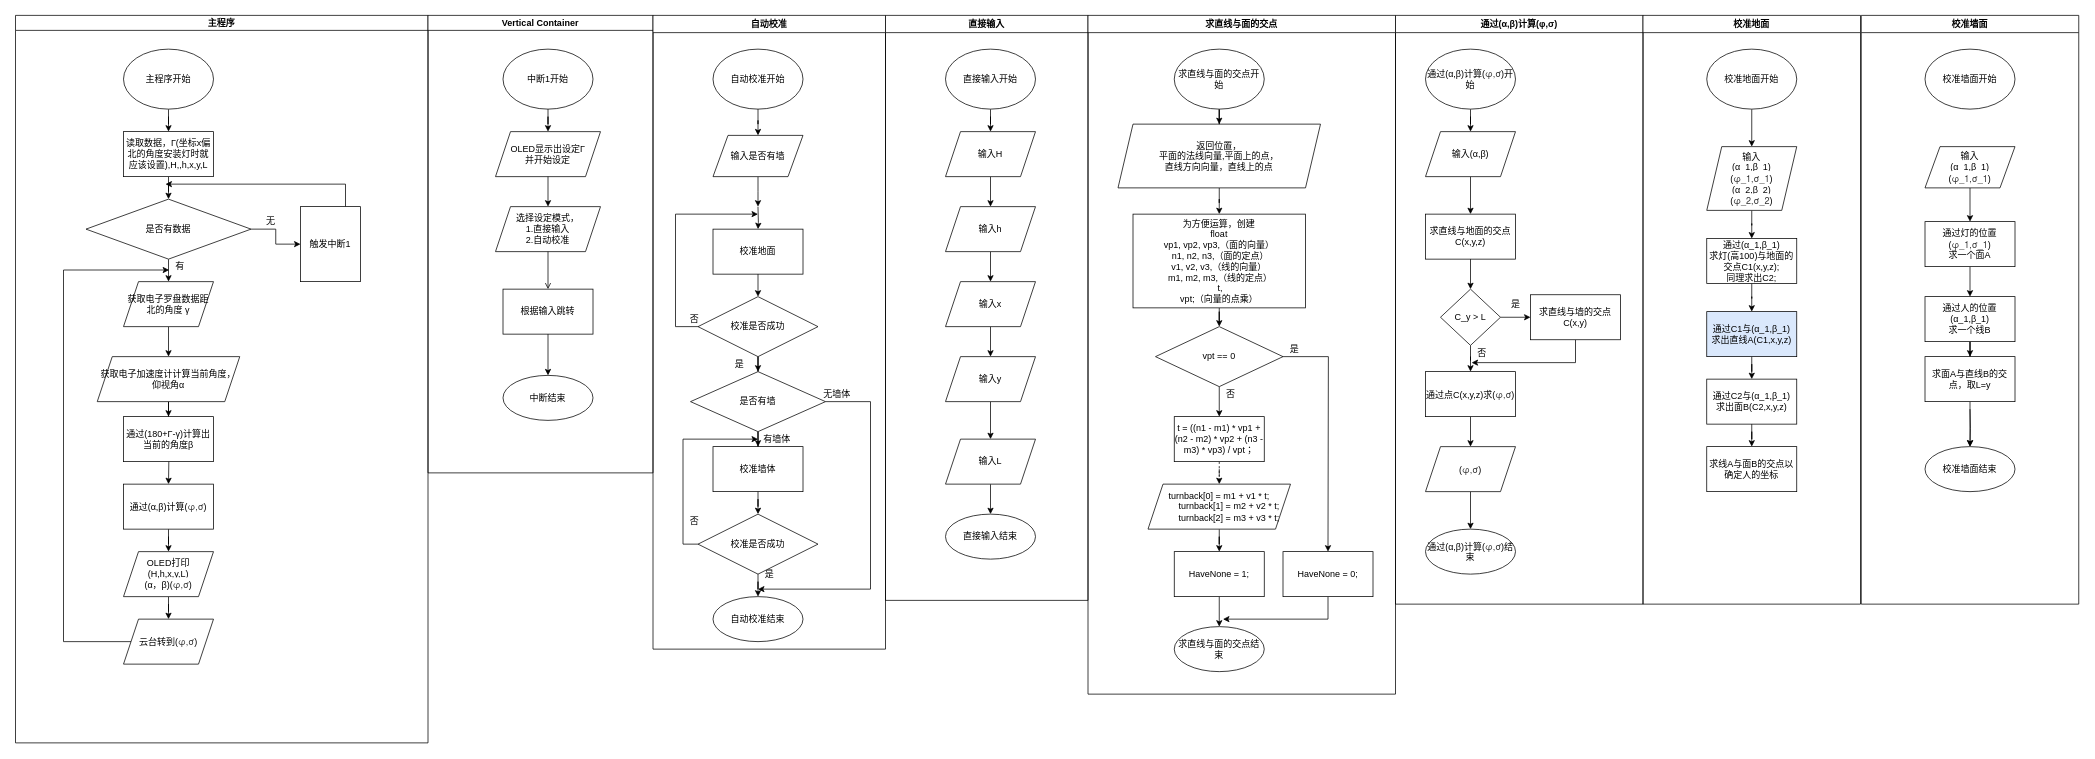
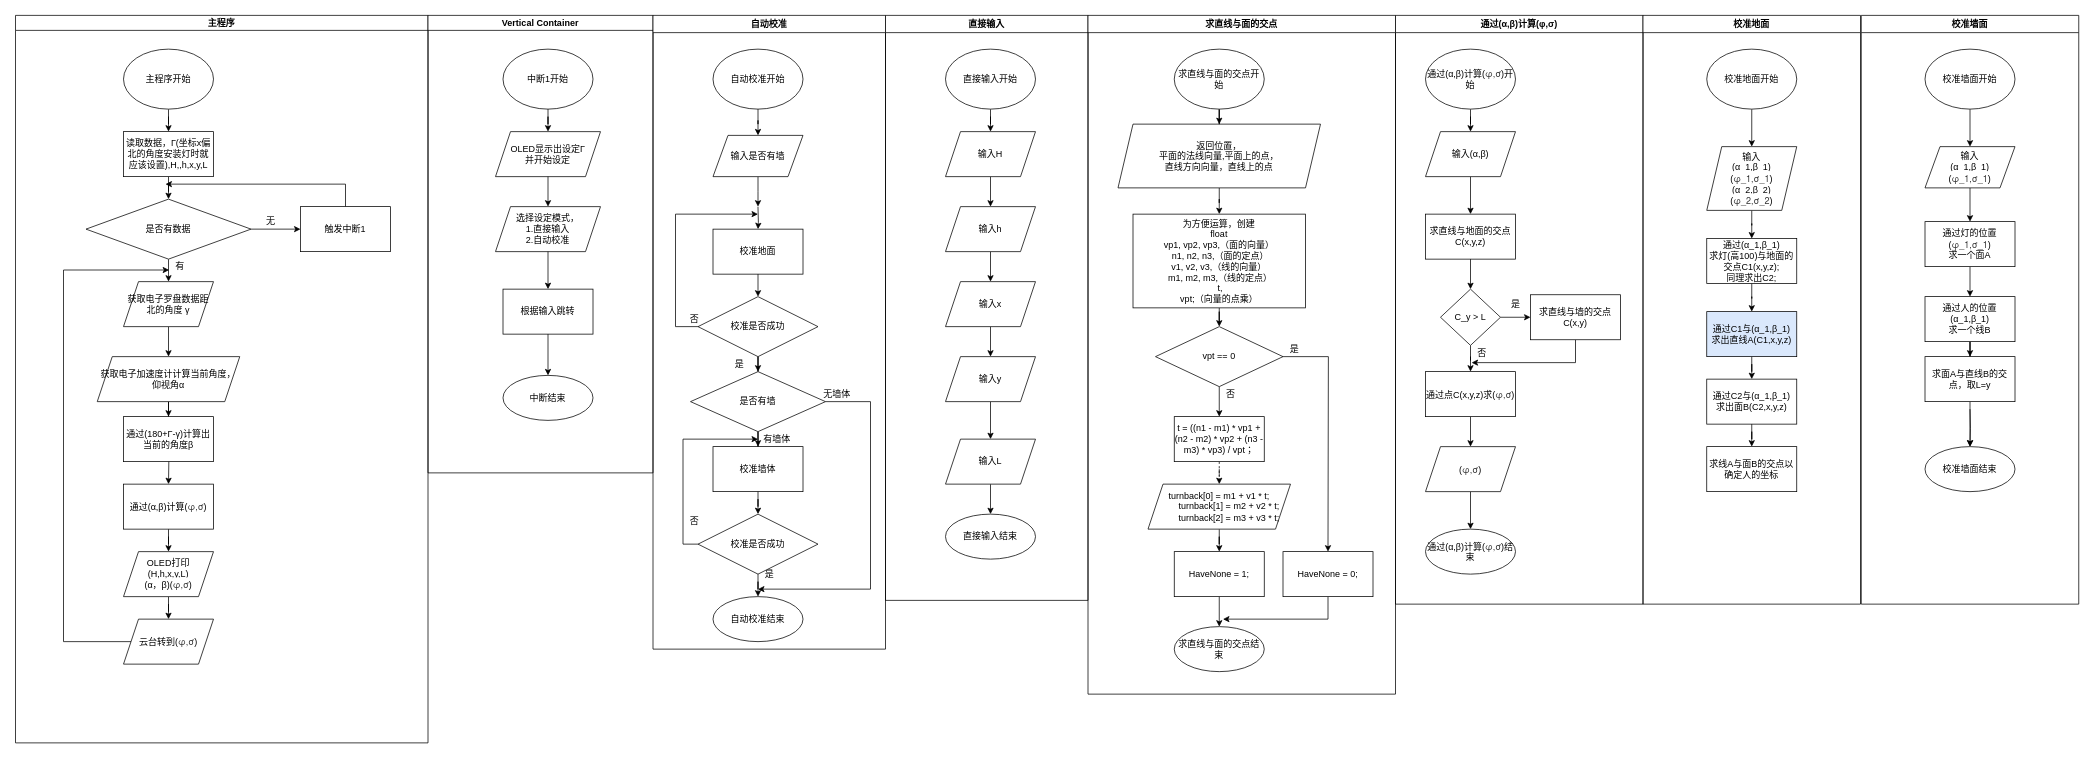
none -> (1970, 140)
(330, 244) -> (345, 229)
(548, 284) -> (548, 282)
